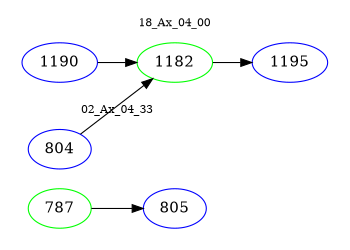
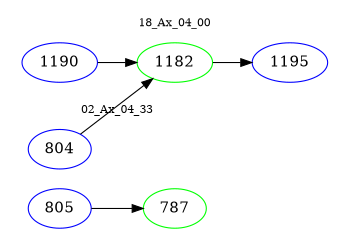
(112, 208) -> (112, 208)
